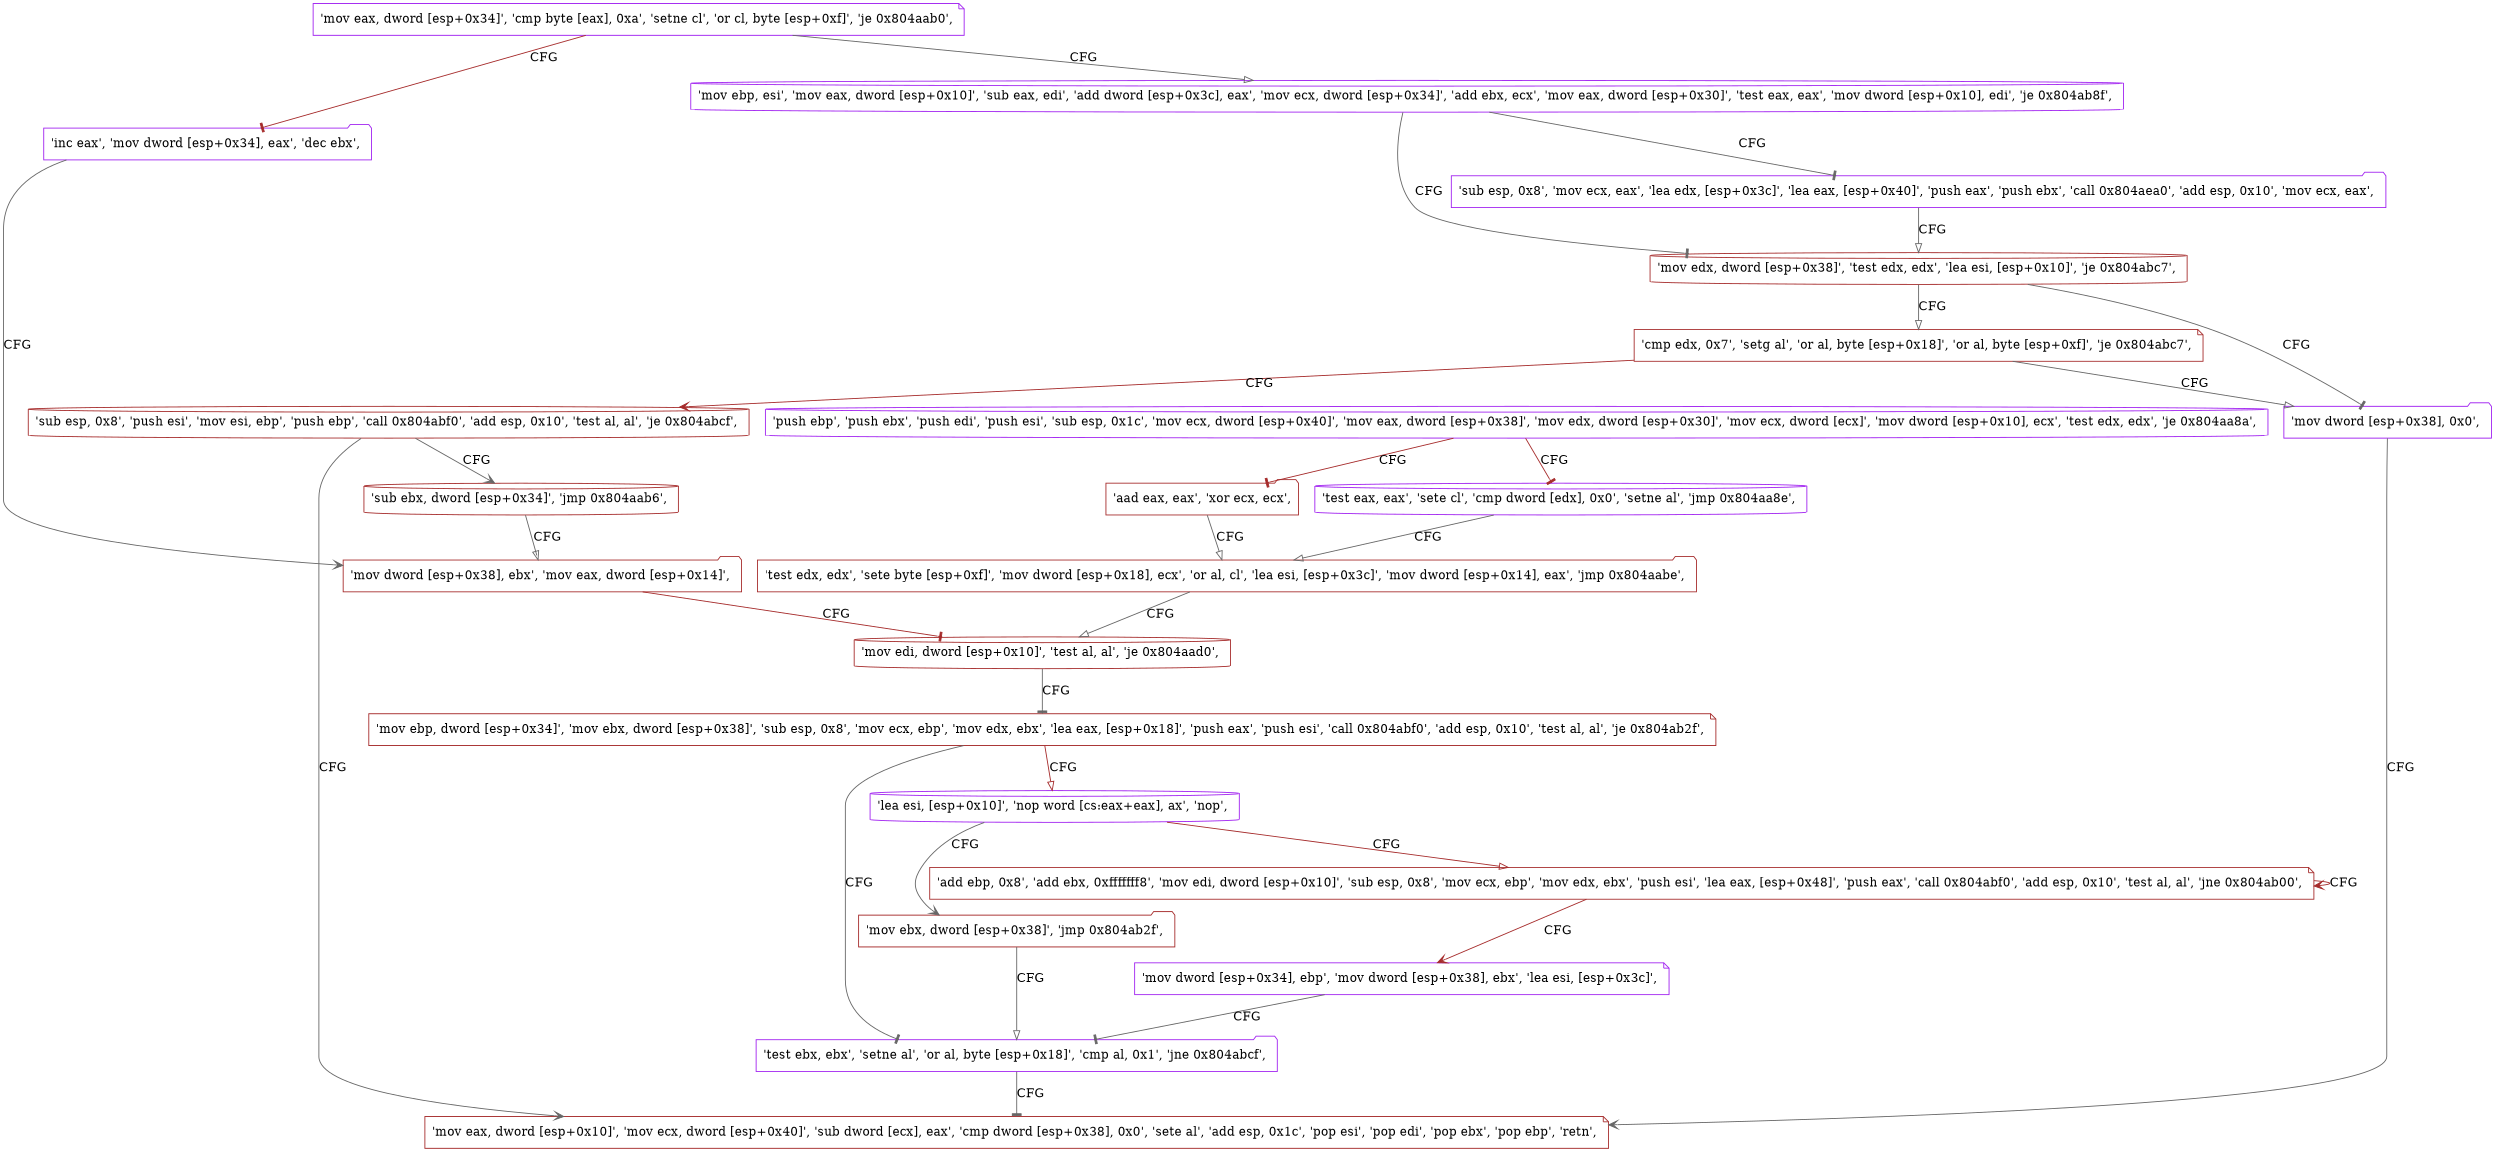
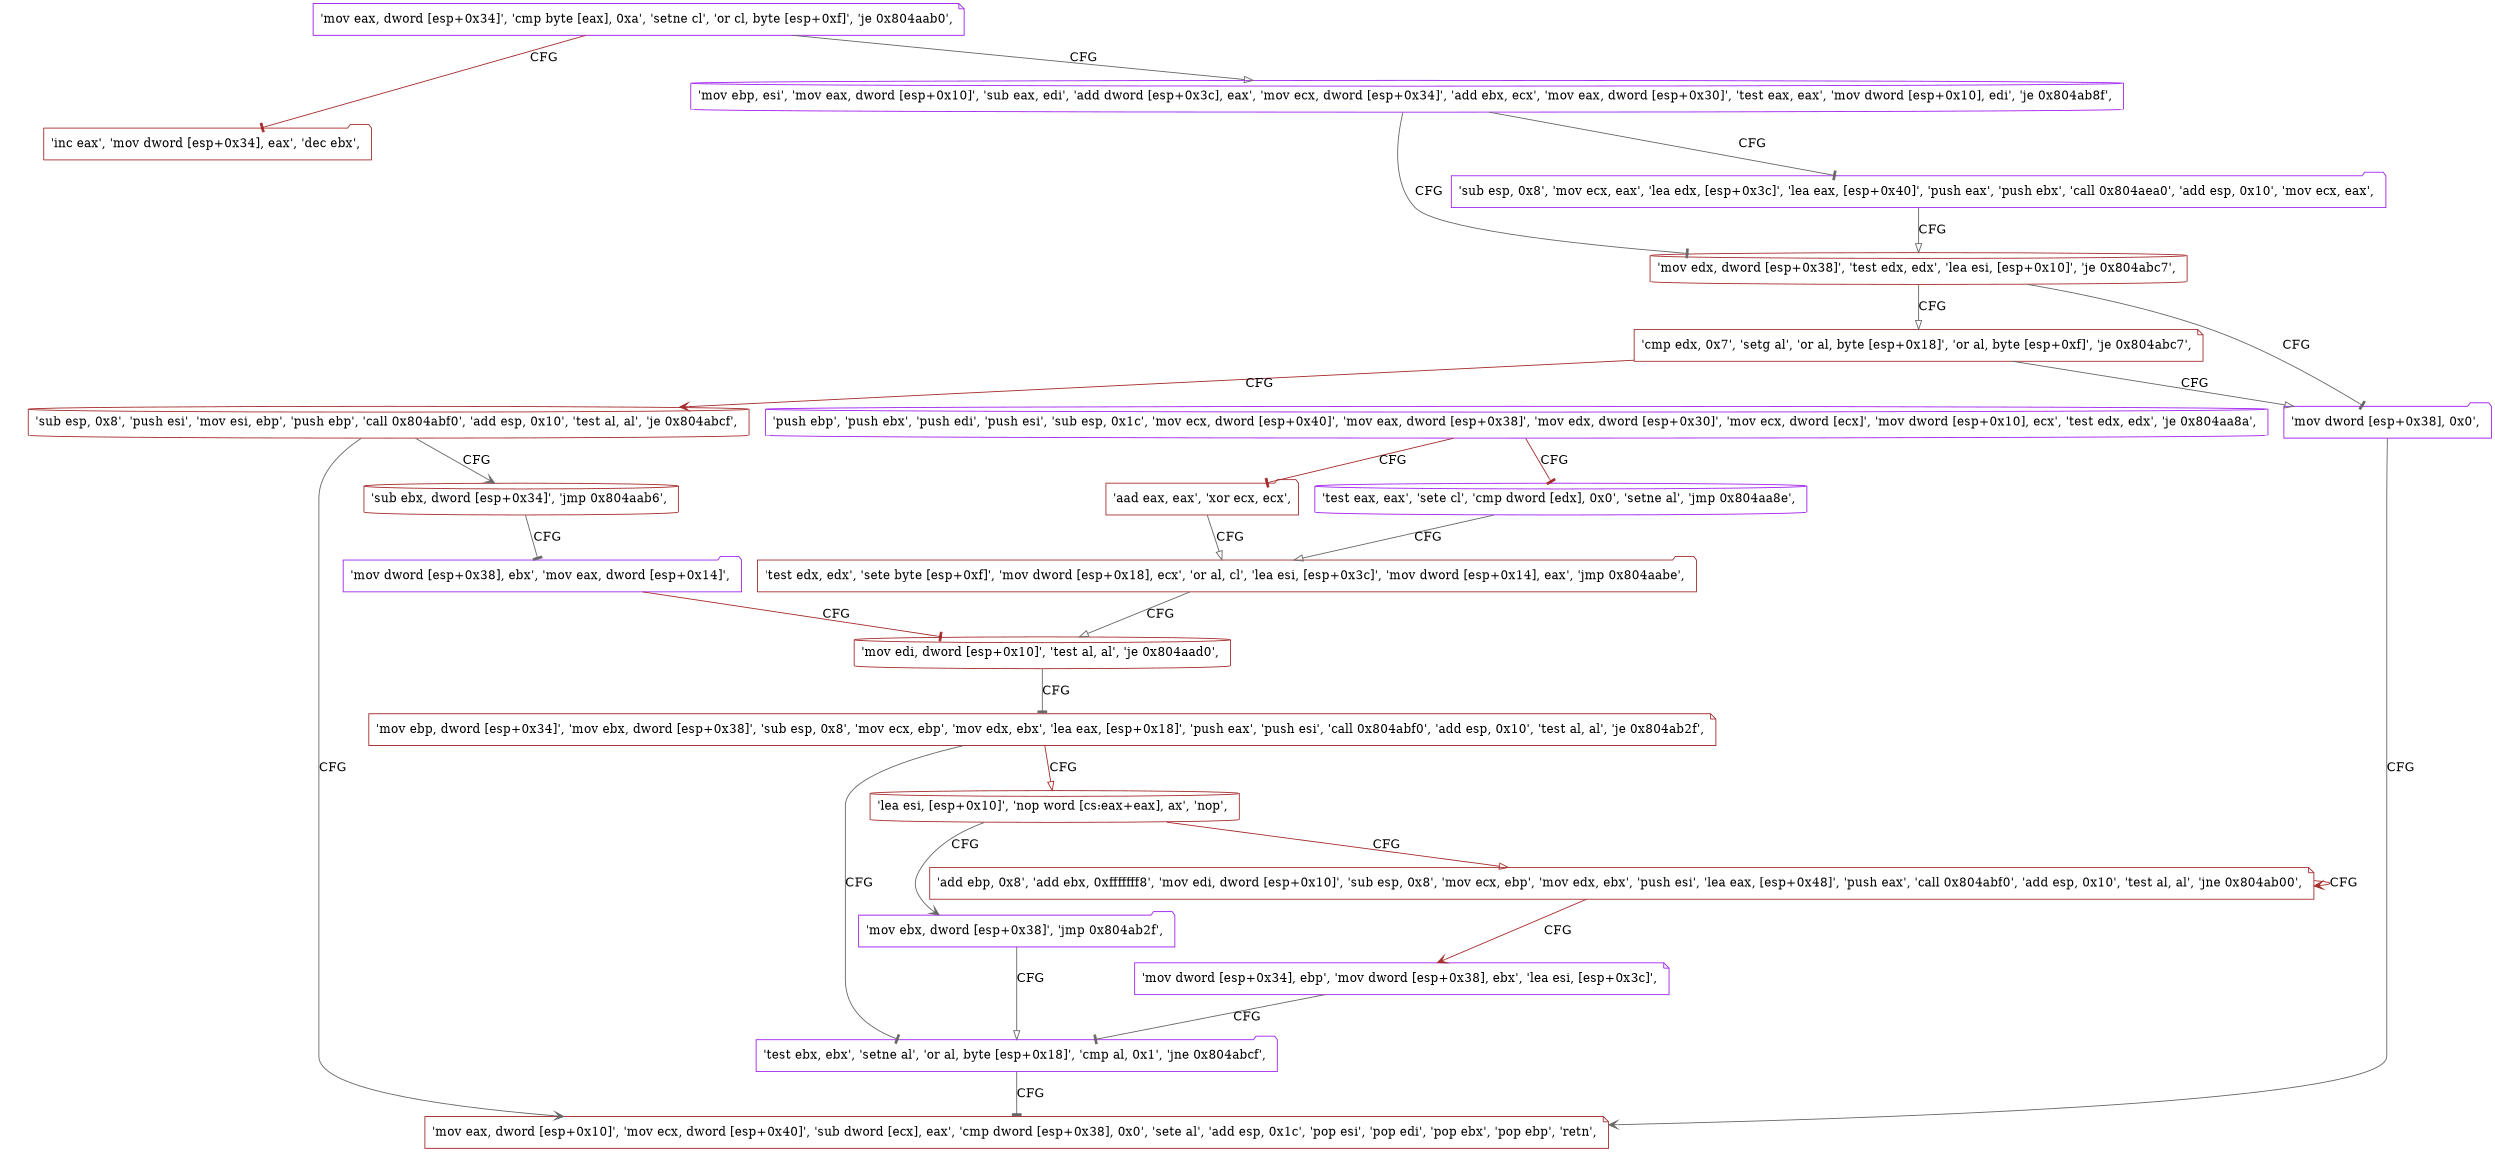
(208, 144) -> (208, 144)
(4, 486) -> none
(531, 535) -> (531, 535)
(542, 576) -> (542, 576)
(1055, 806) -> (1055, 806)
(1017, 931) -> (1017, 931)
